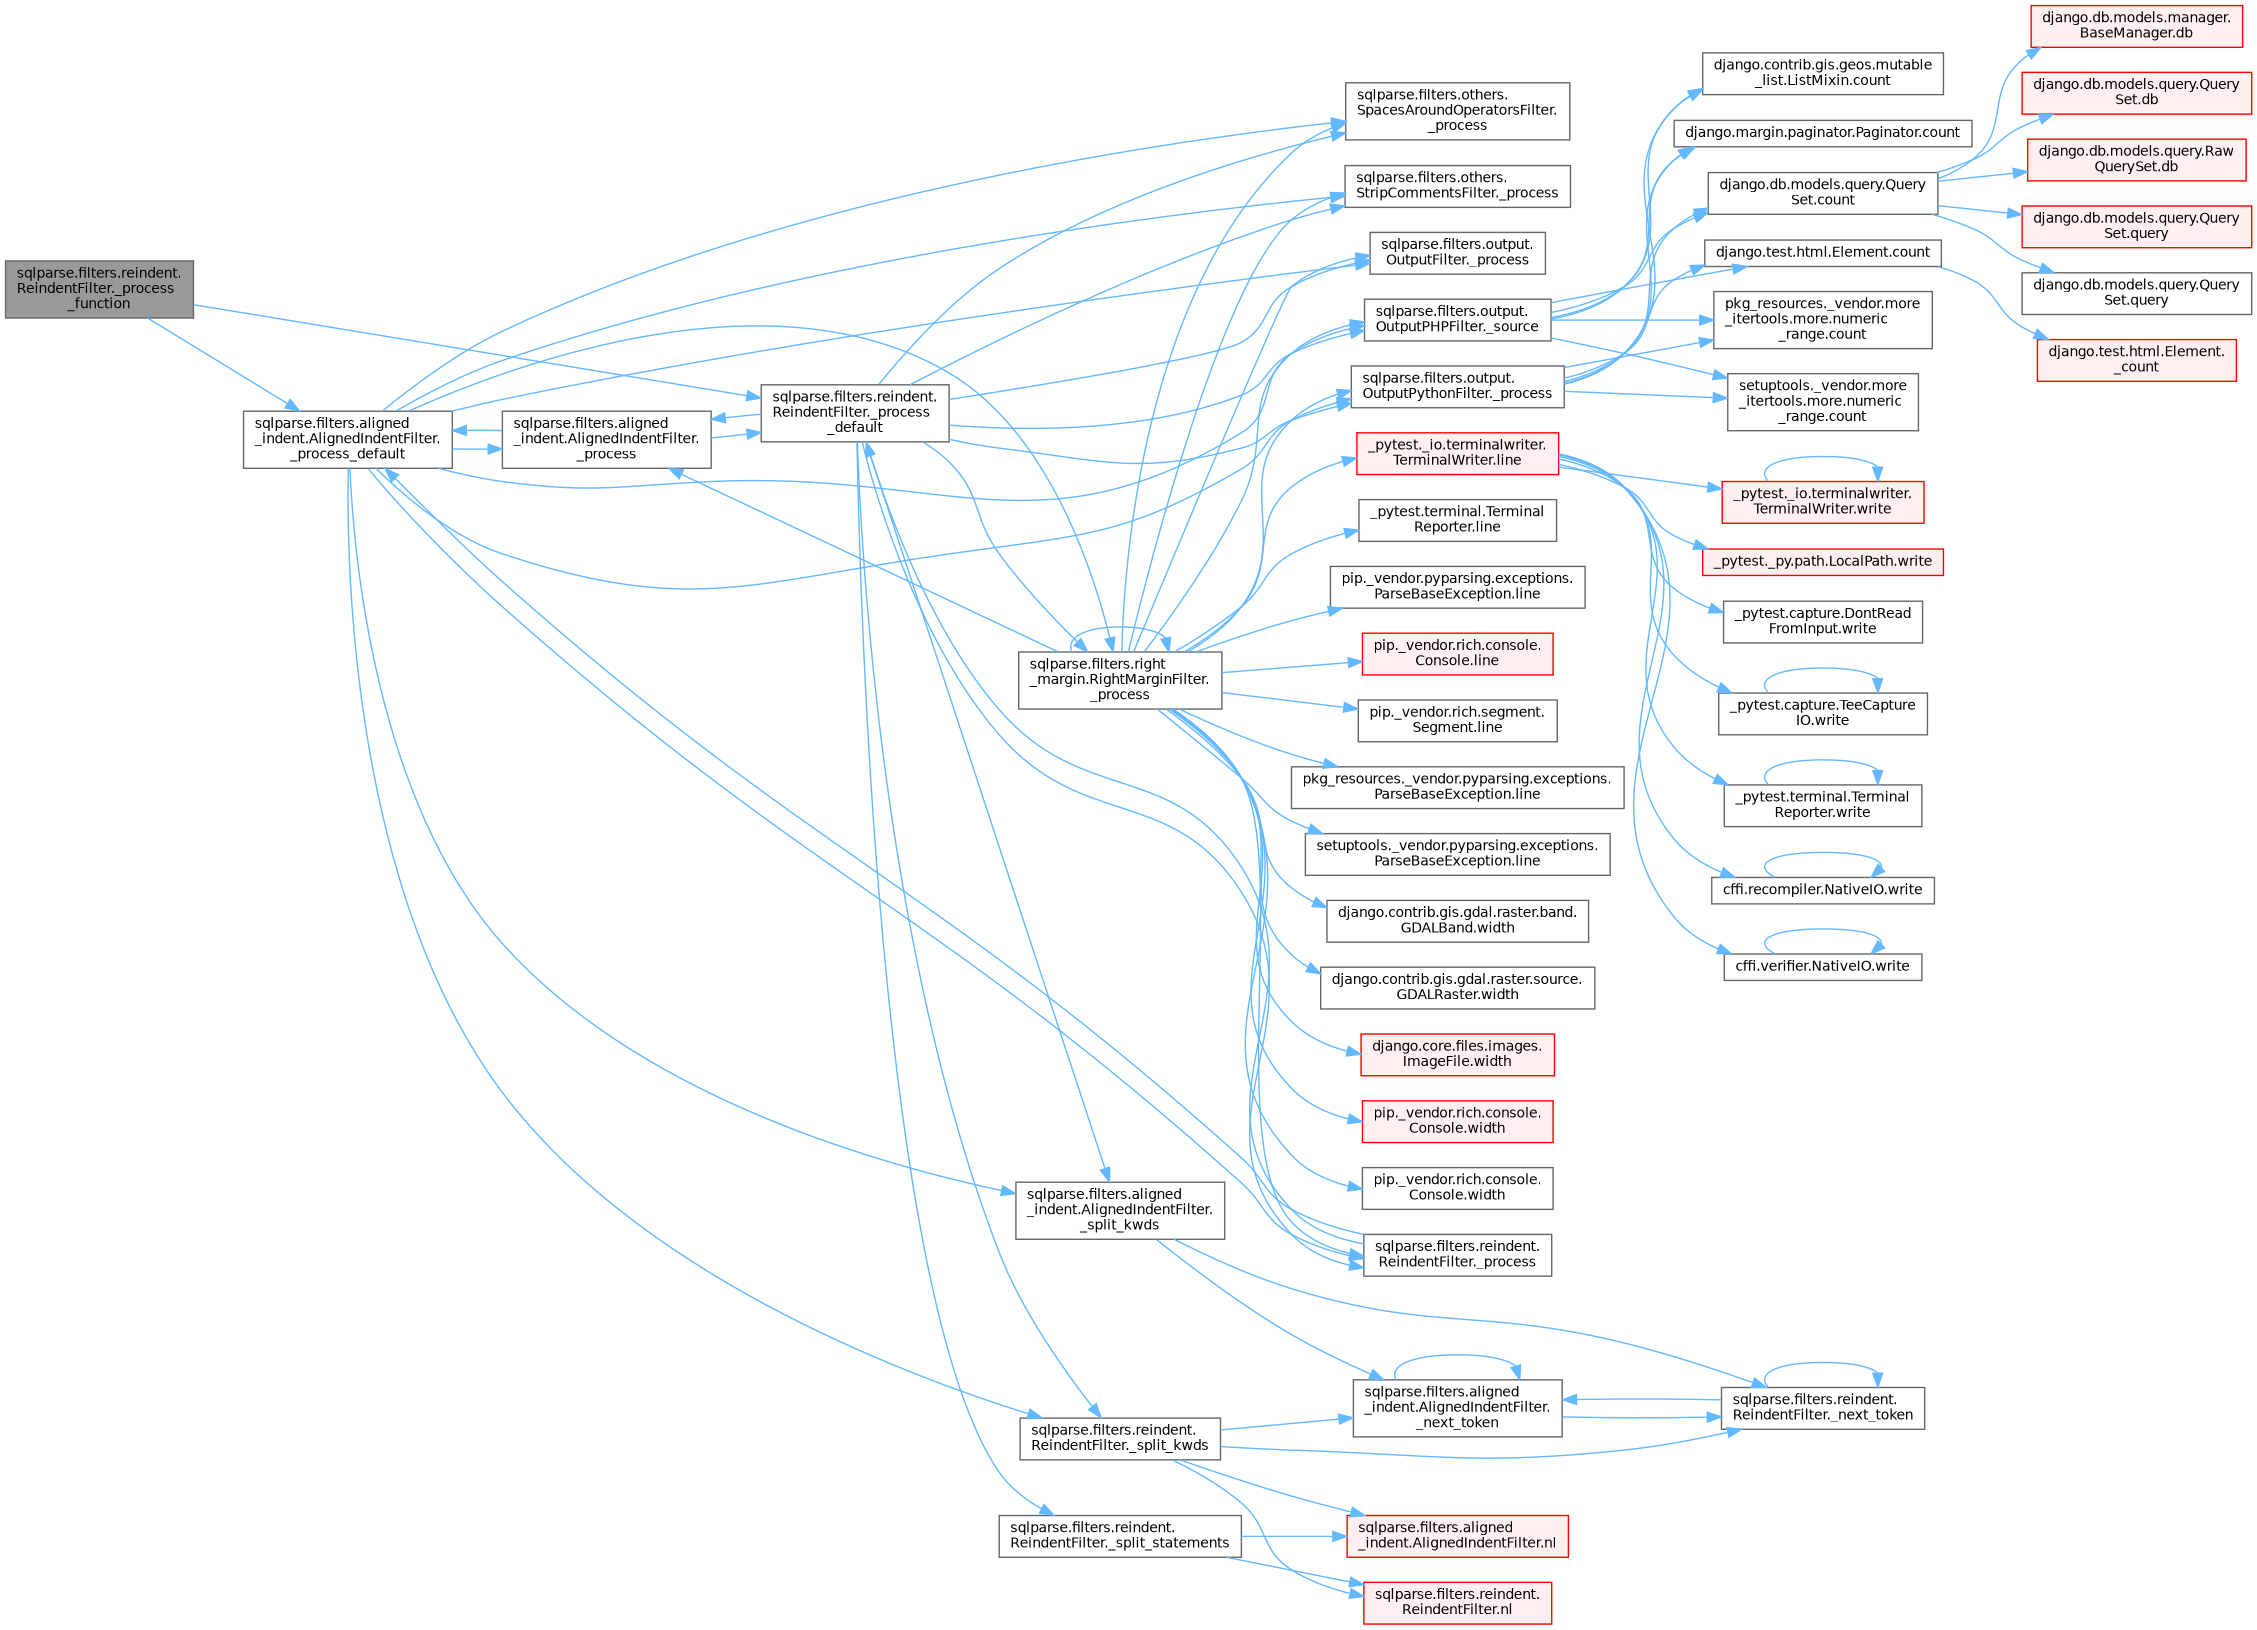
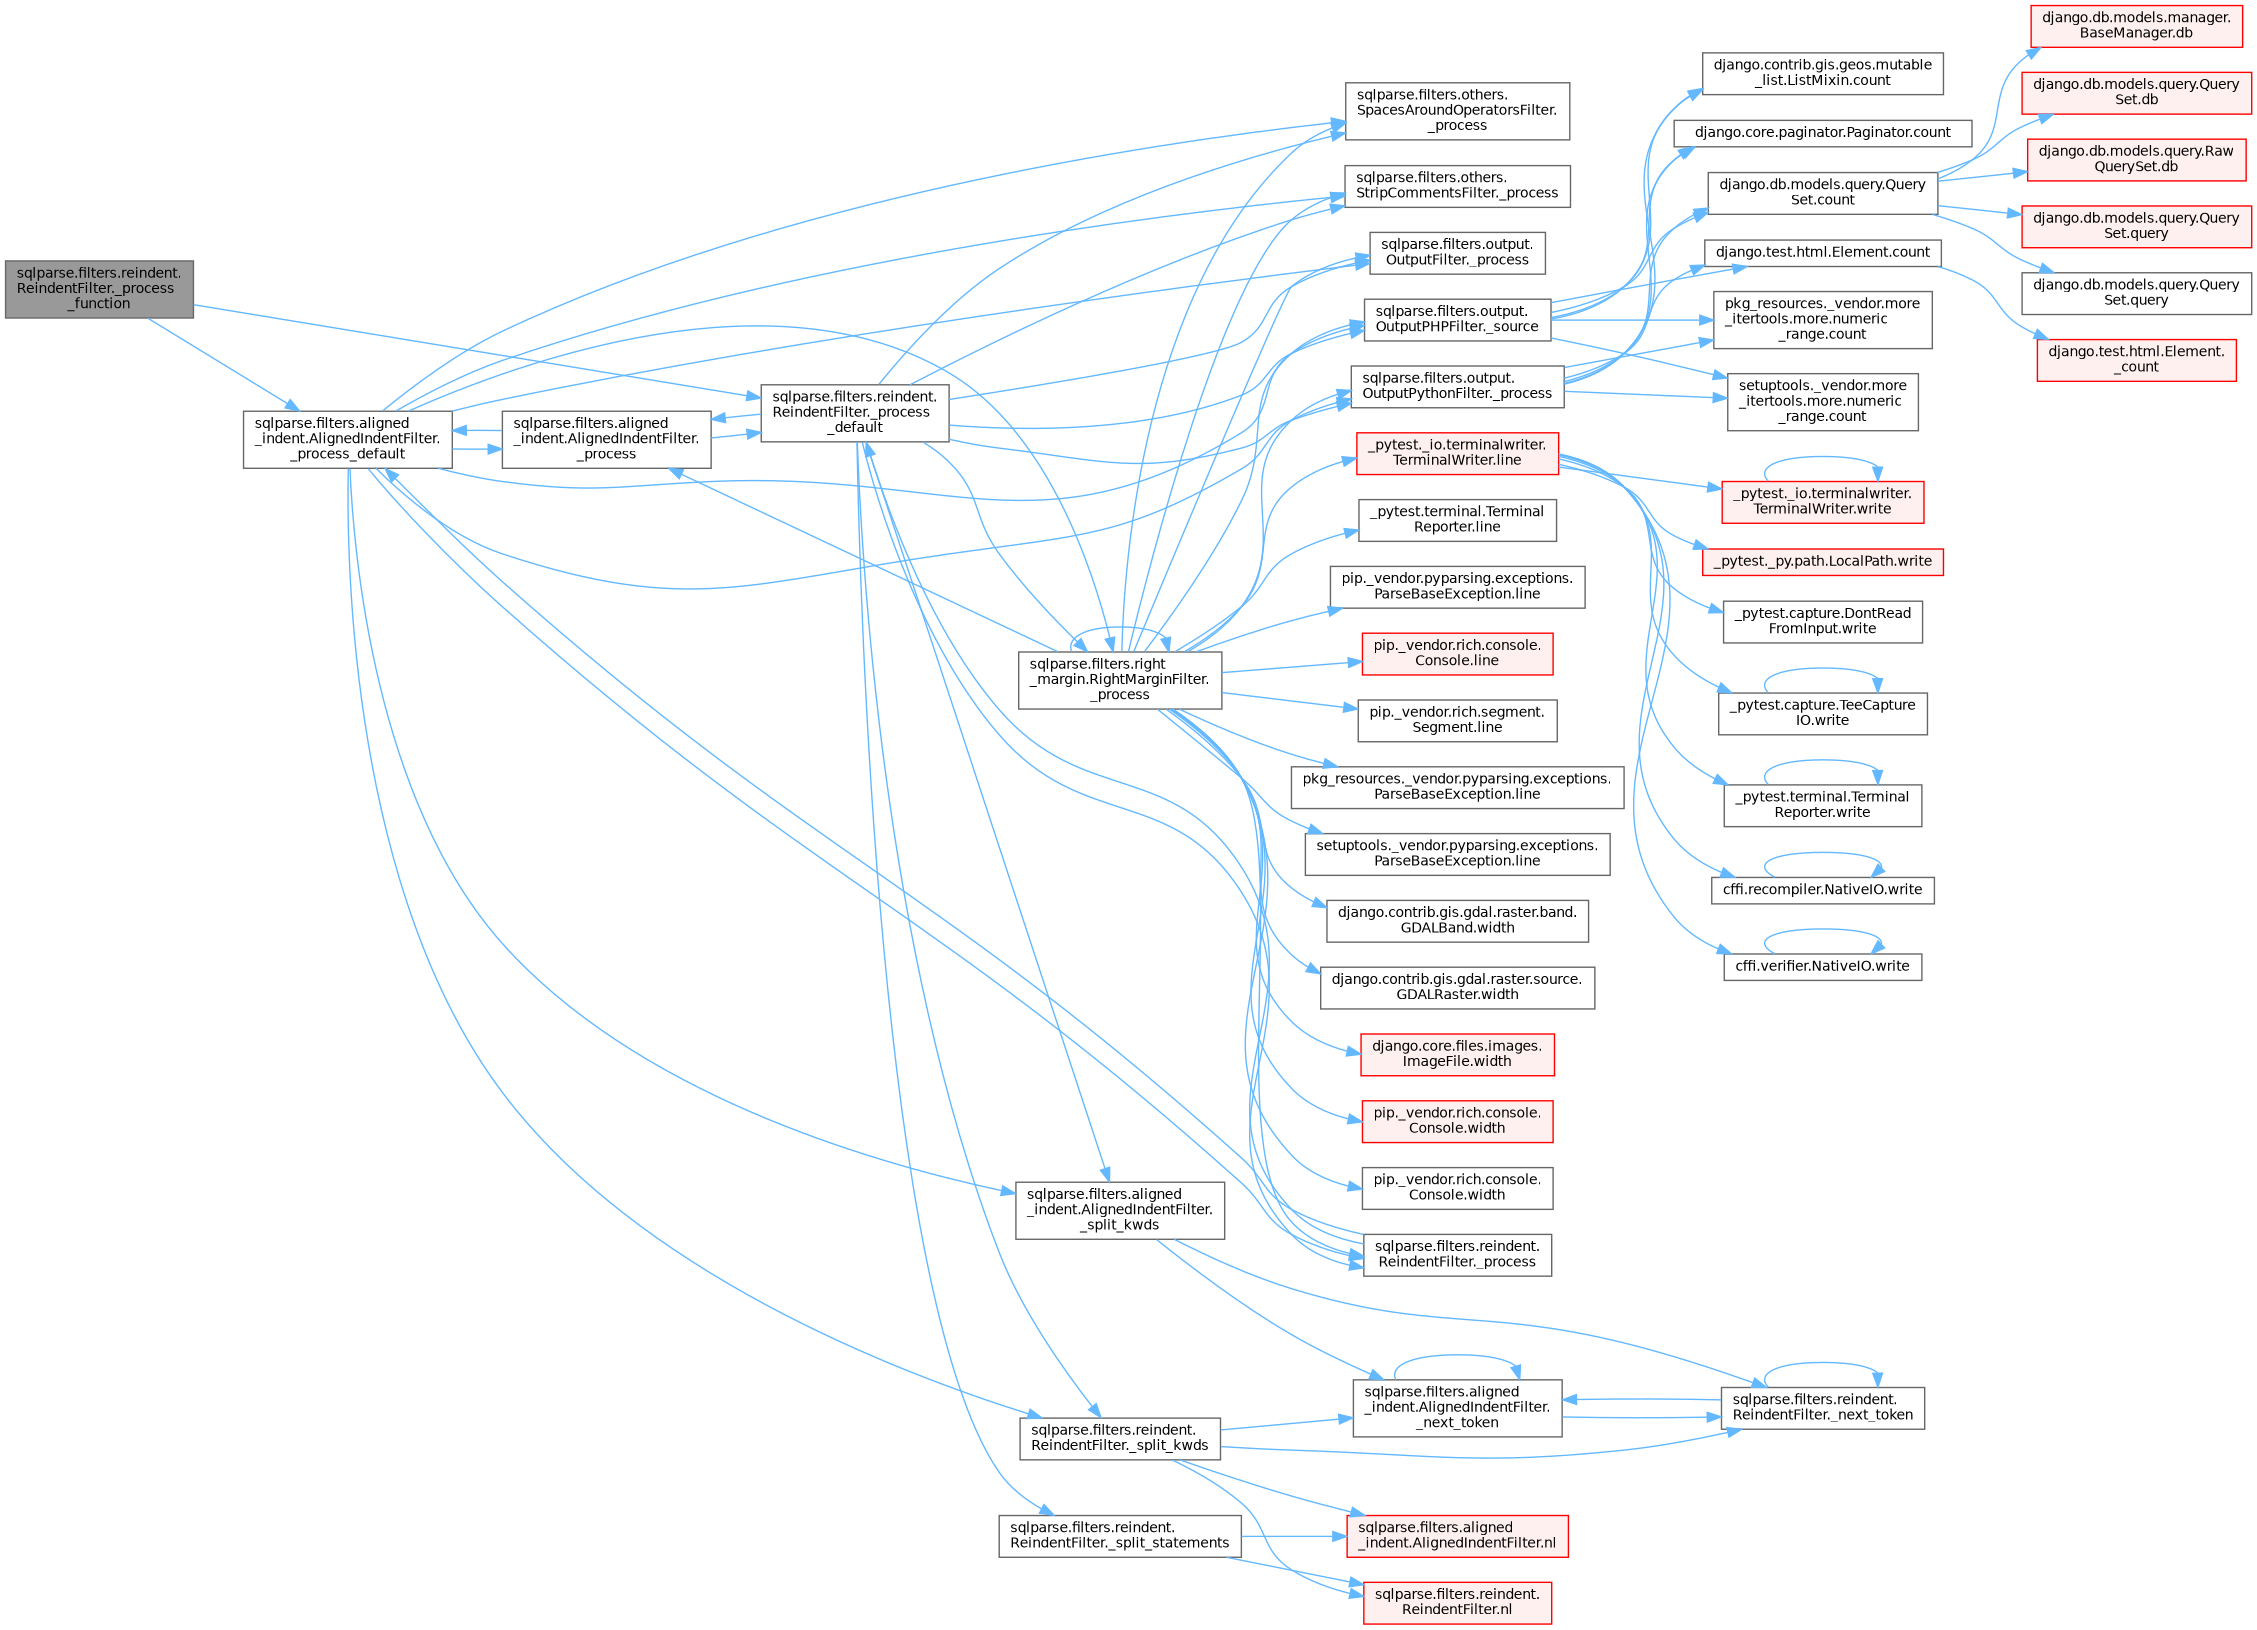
(1823, 134) -> (1823, 134)
